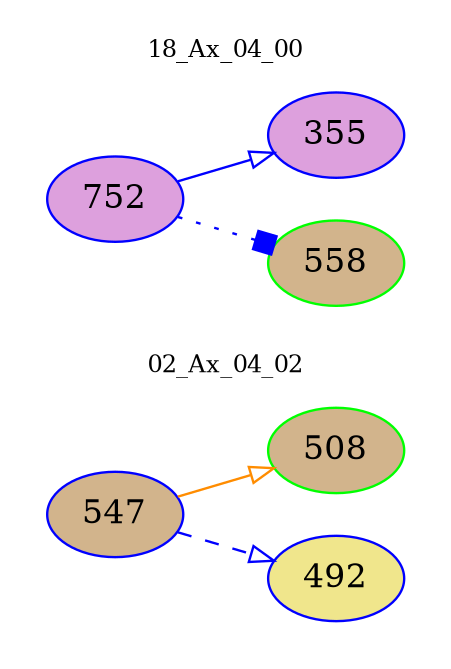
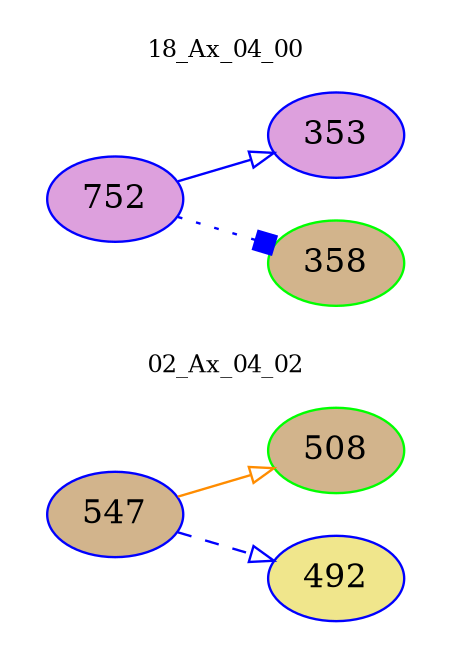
(336, 135) -> (336, 135)
(336, 263) -> (336, 263)
